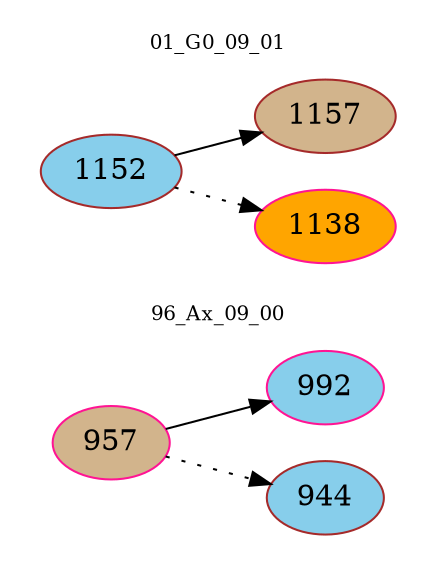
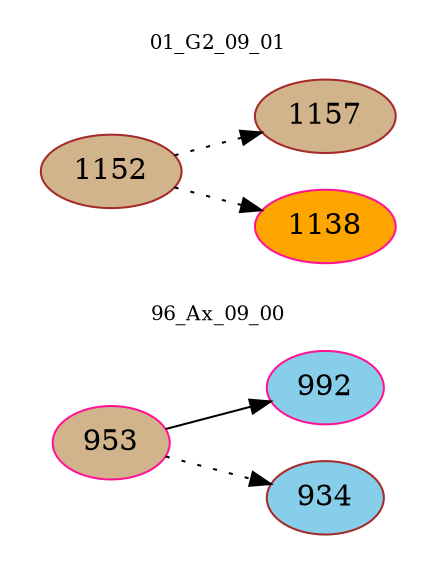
(218, 44) -> (218, 44)
(208, 147) -> (208, 147)
(111, 171) -> (111, 171)
(111, 443) -> (111, 443)
(325, 498) -> (325, 498)
